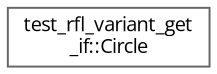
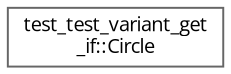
(109, 37) -> (116, 37)
